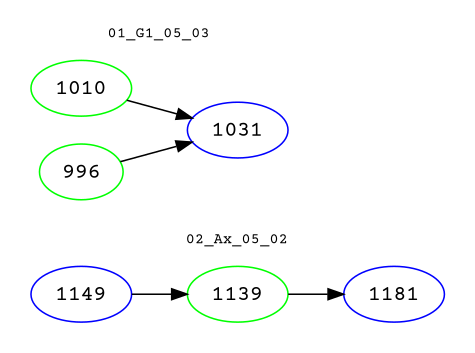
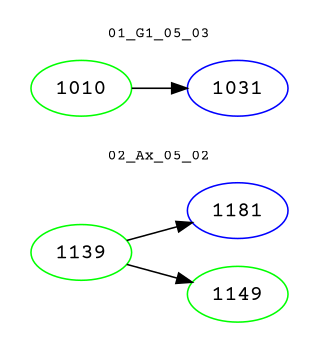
(81, 172) -> none
(81, 294) -> (238, 294)
(152, 294) -> (152, 271)
